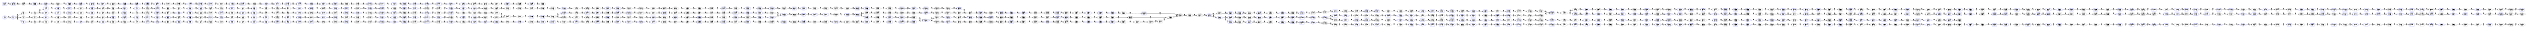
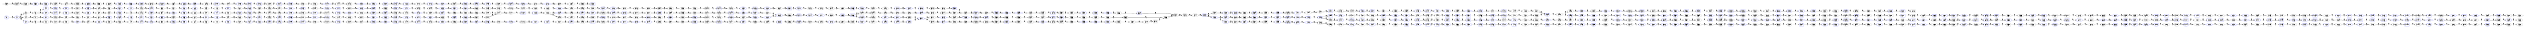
(1922, 10) -> none
none -> (1964, 20)
